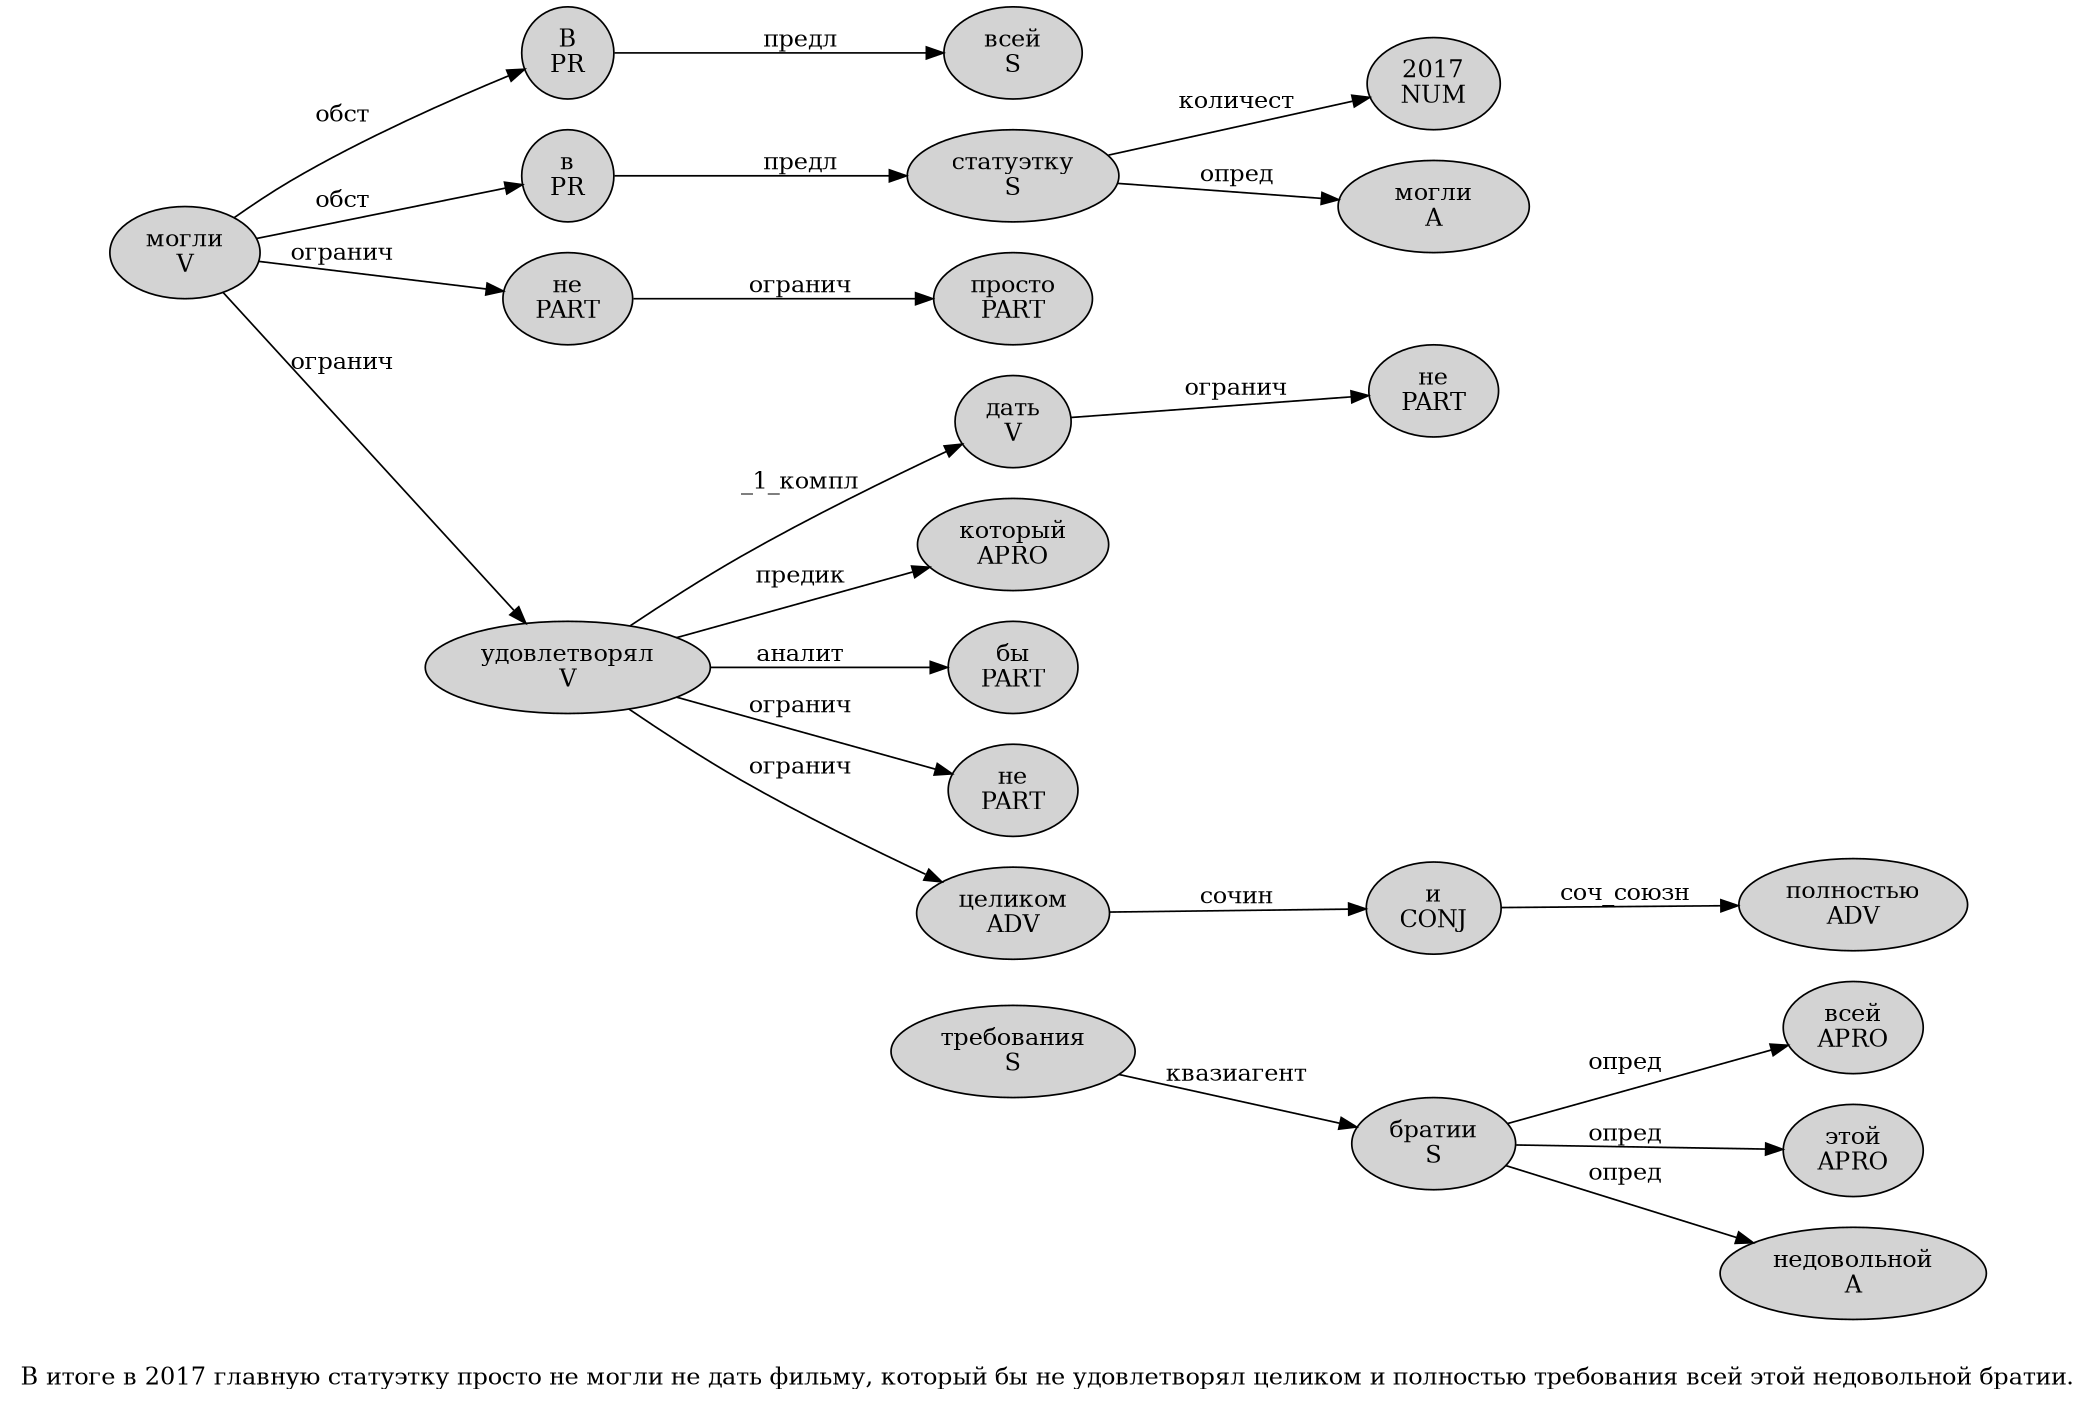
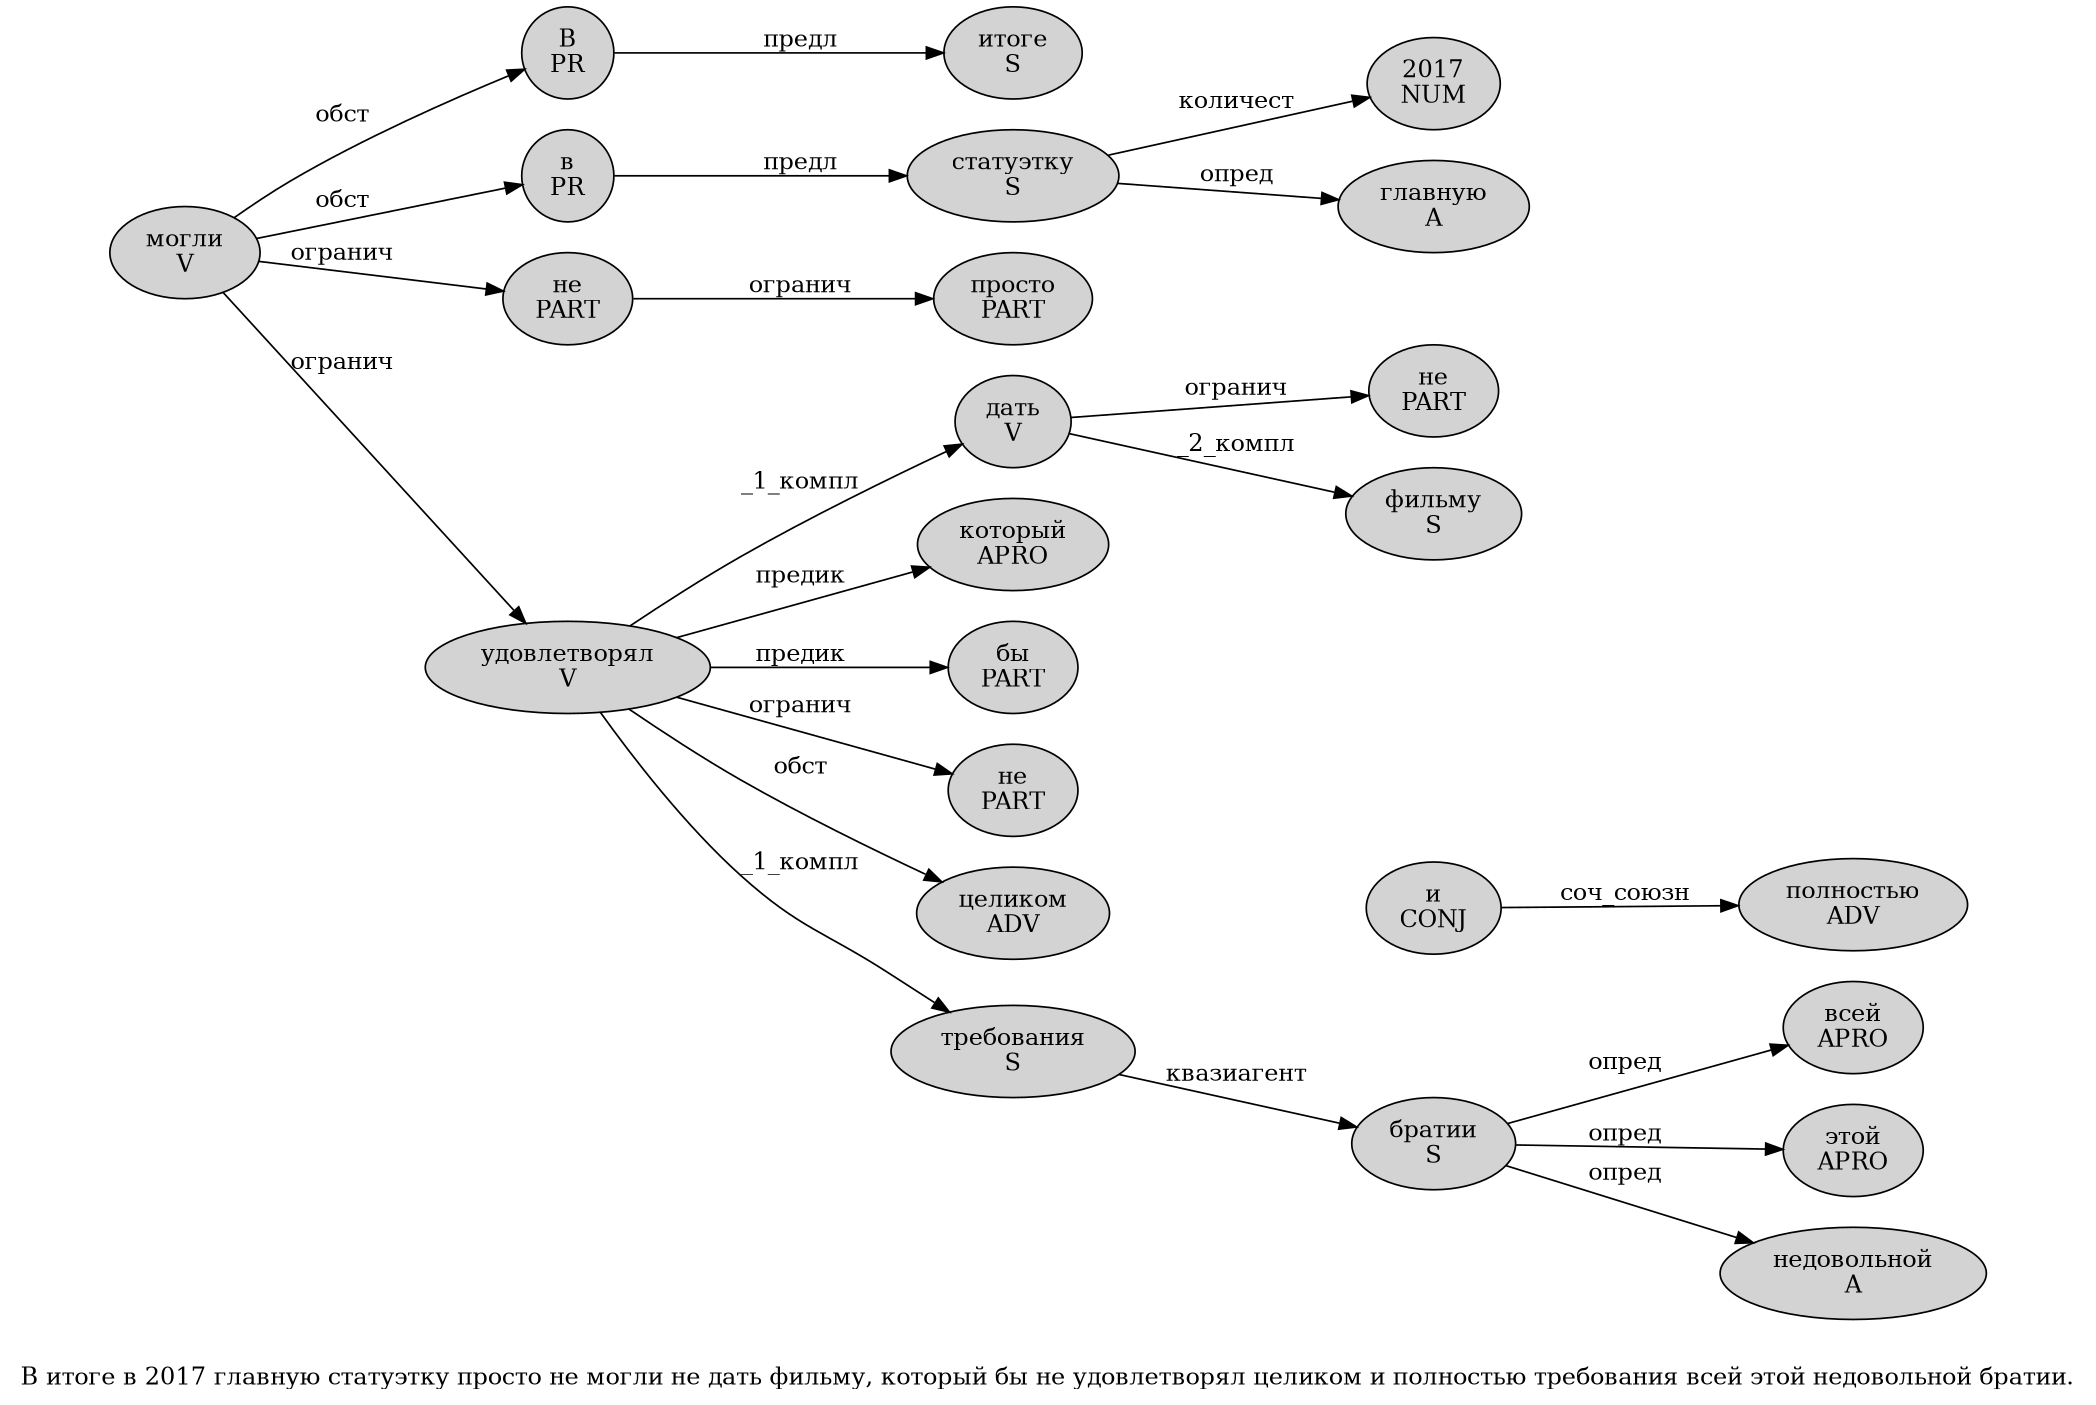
(1013, 53) -> (1013, 53)
(1434, 207) -> (1434, 207)
none -> (1434, 514)
(801, 655) -> (801, 655)
(801, 767) -> (801, 767)
none -> (747, 881)
(1229, 911) -> none
